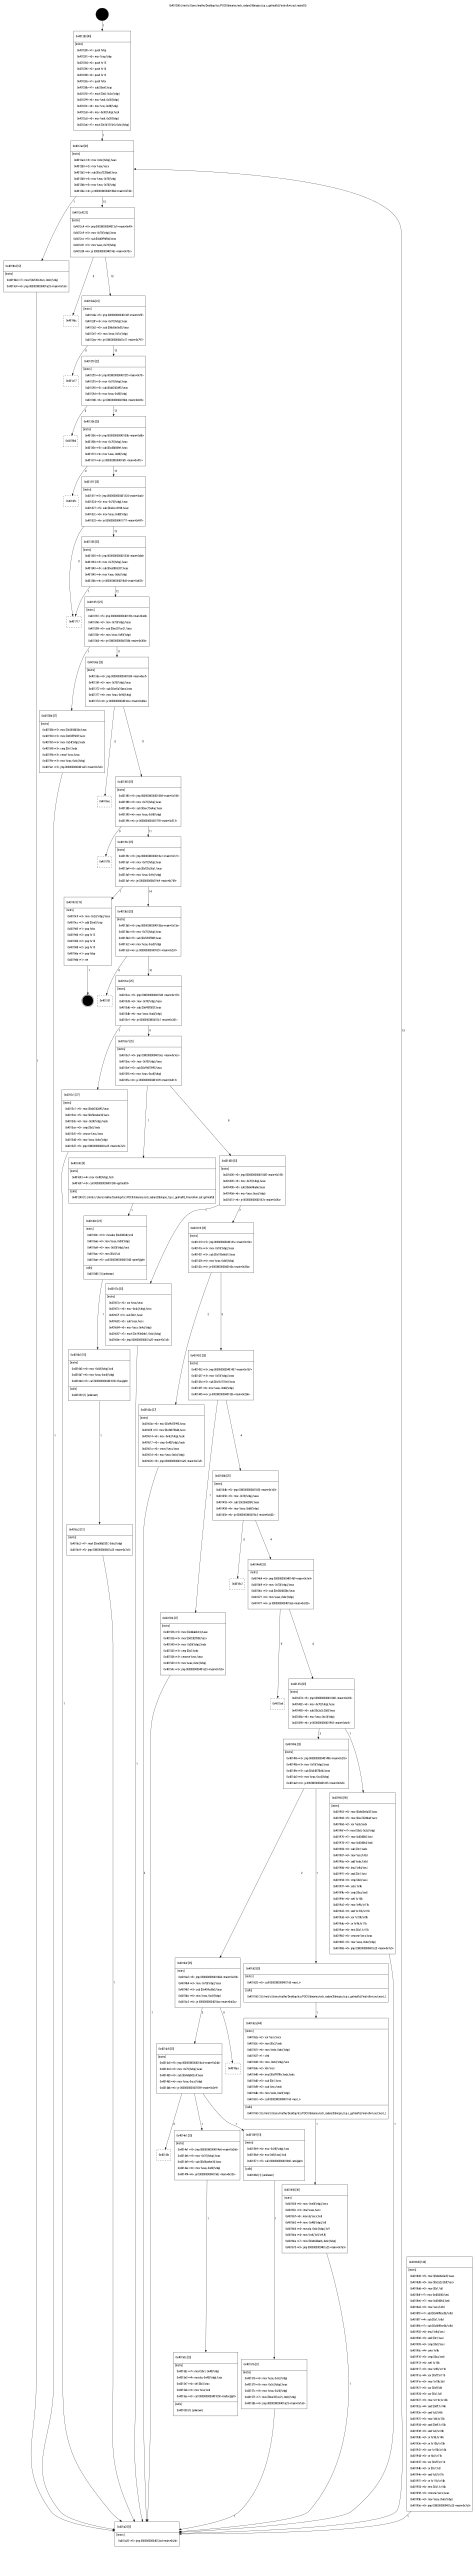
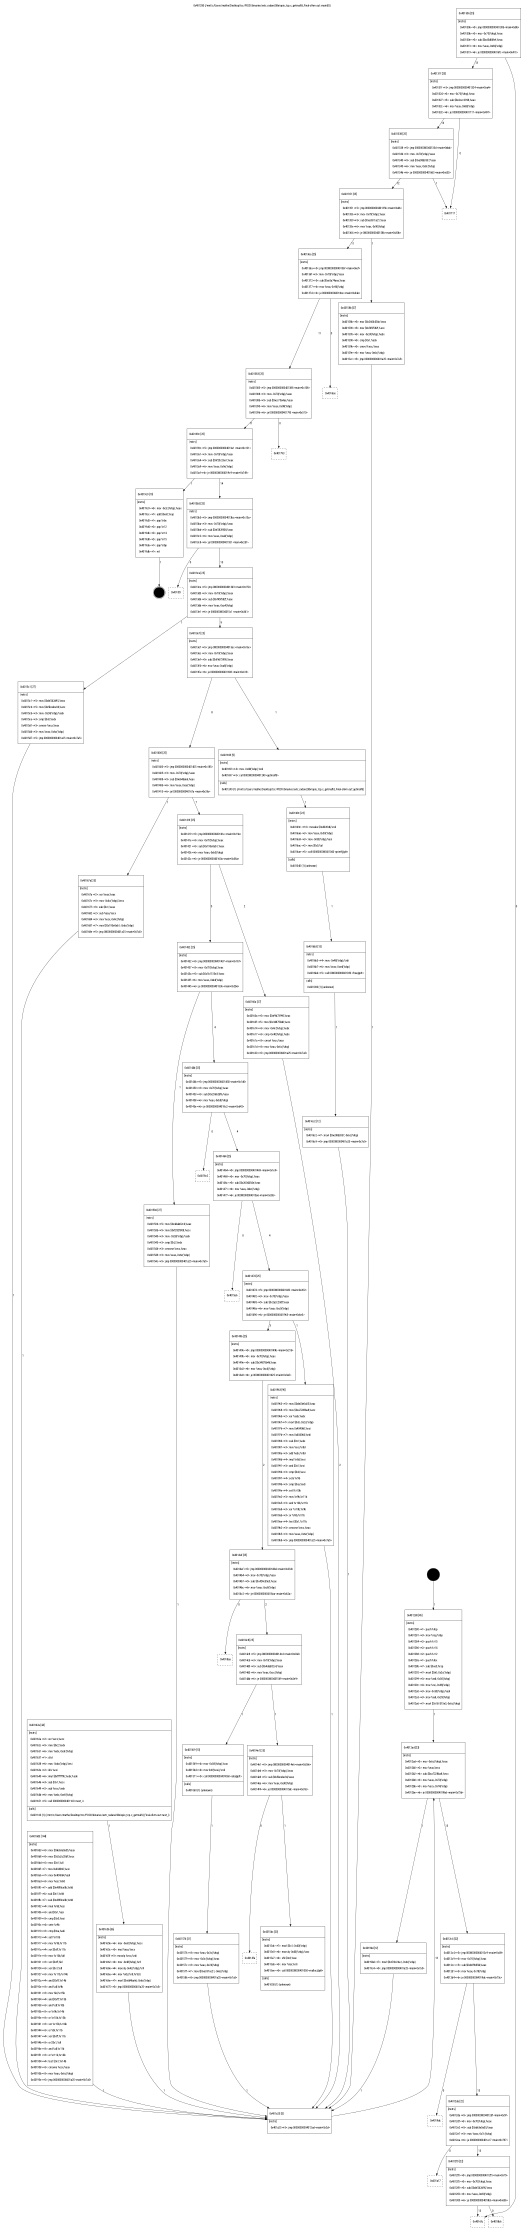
(114, 410) -> (478, 2210)
(316, 1983) -> none
(174, 2121) -> (253, 1872)
